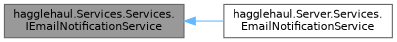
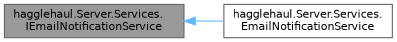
(94, 21) -> (94, 21)
